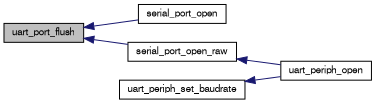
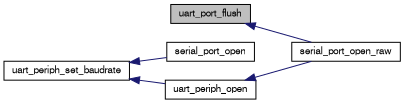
(116, 23) -> (153, 59)
(264, 63) -> (283, 69)
